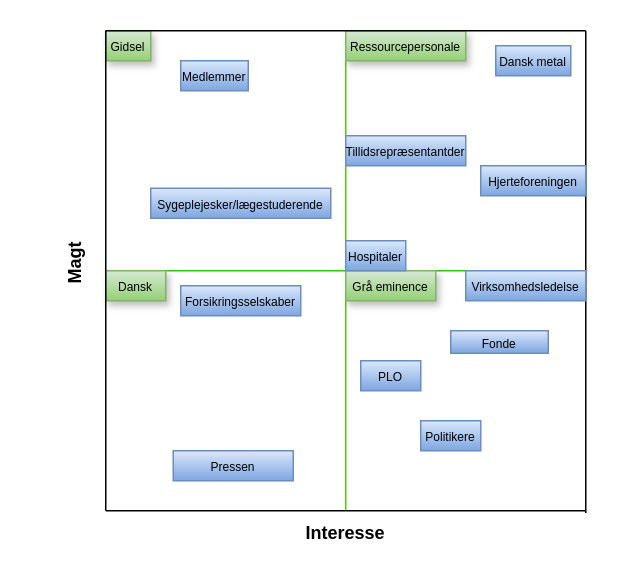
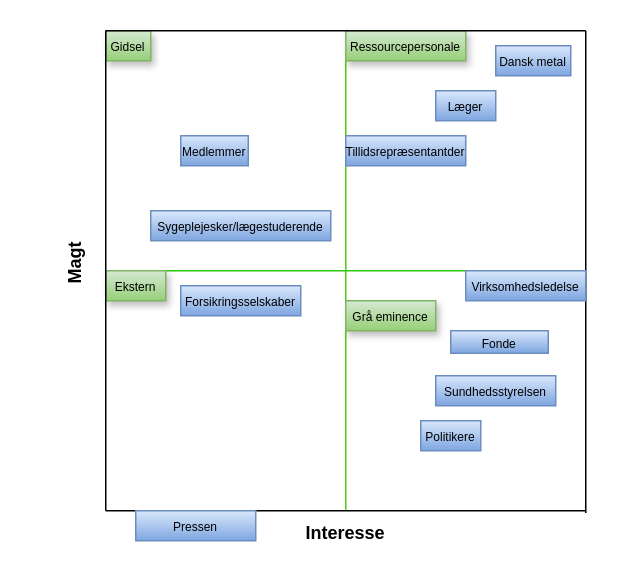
(215, 76) -> (215, 151)
none -> (466, 106)
(533, 181) -> none
(241, 203) -> (241, 226)
(376, 256) -> none
(136, 286) -> (136, 286)
(391, 286) -> (391, 316)
(391, 376) -> none
none -> (496, 391)
(233, 466) -> (196, 526)
